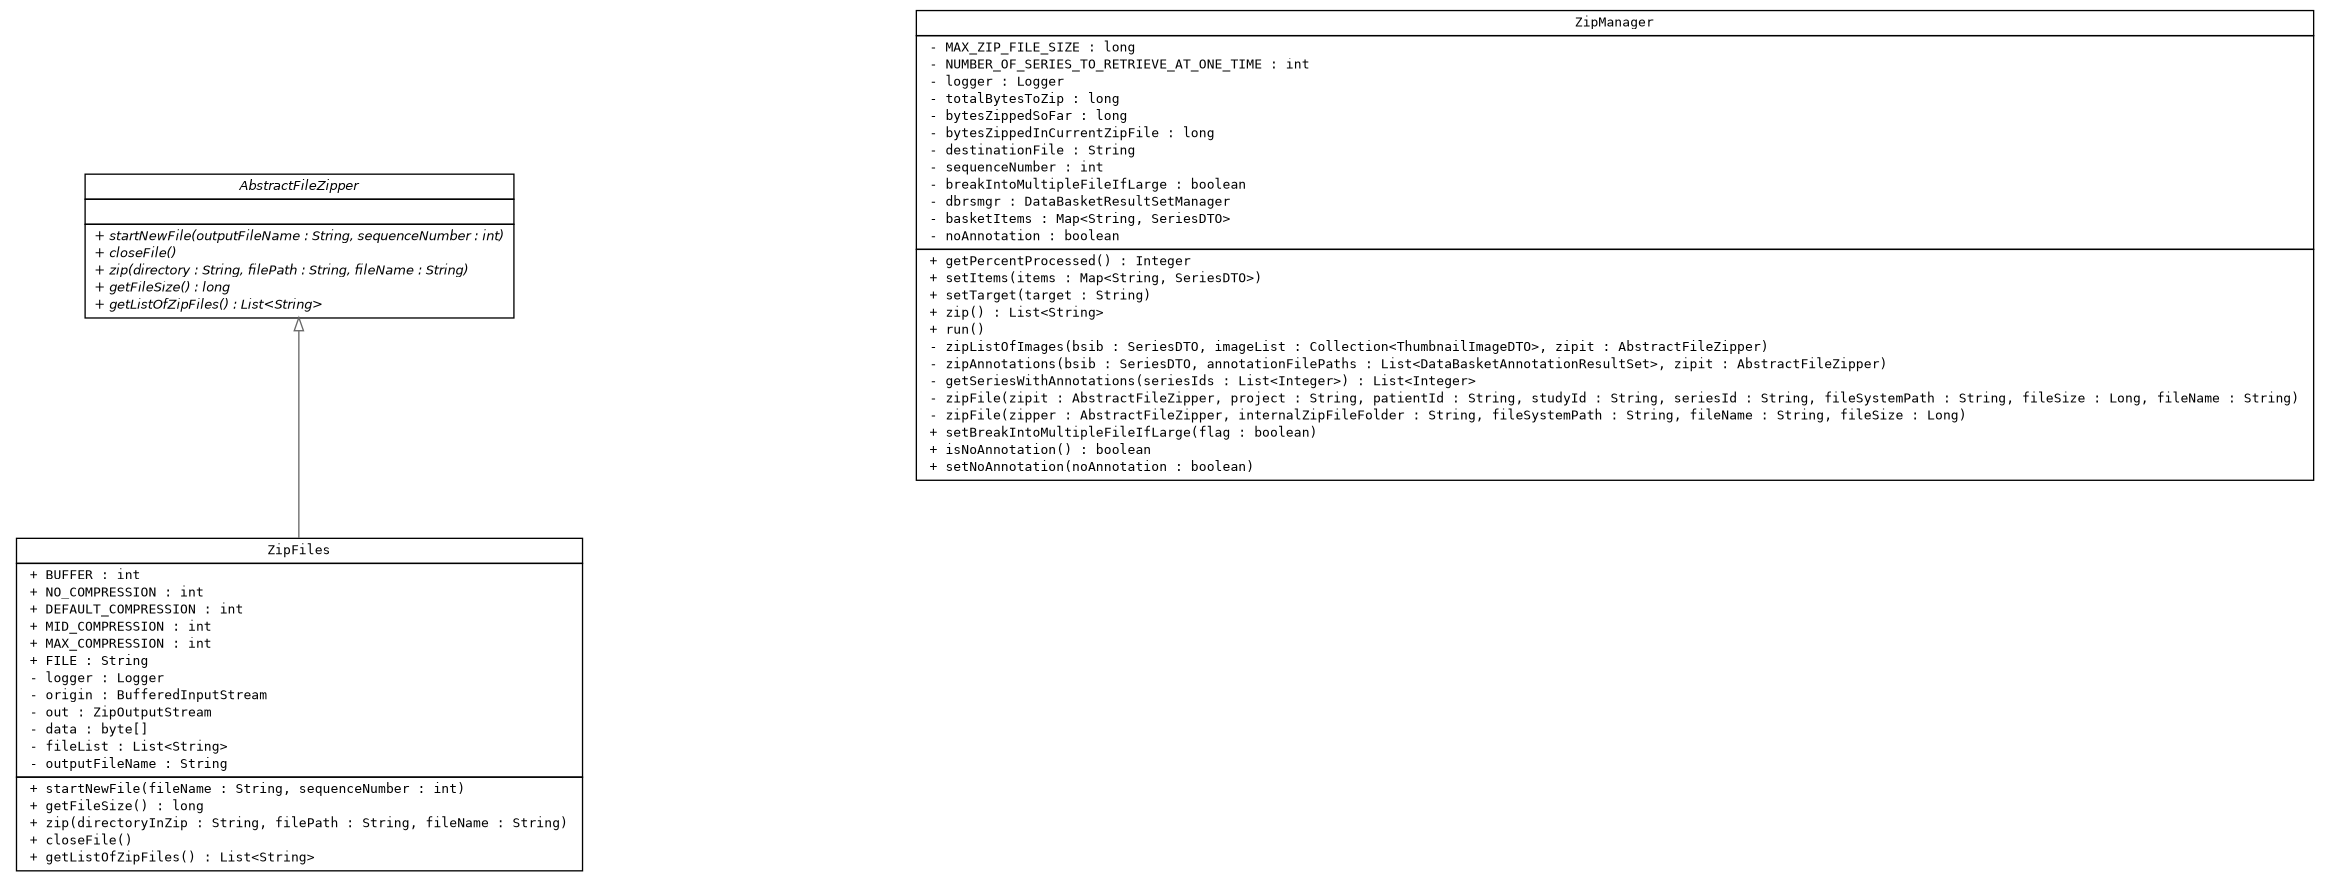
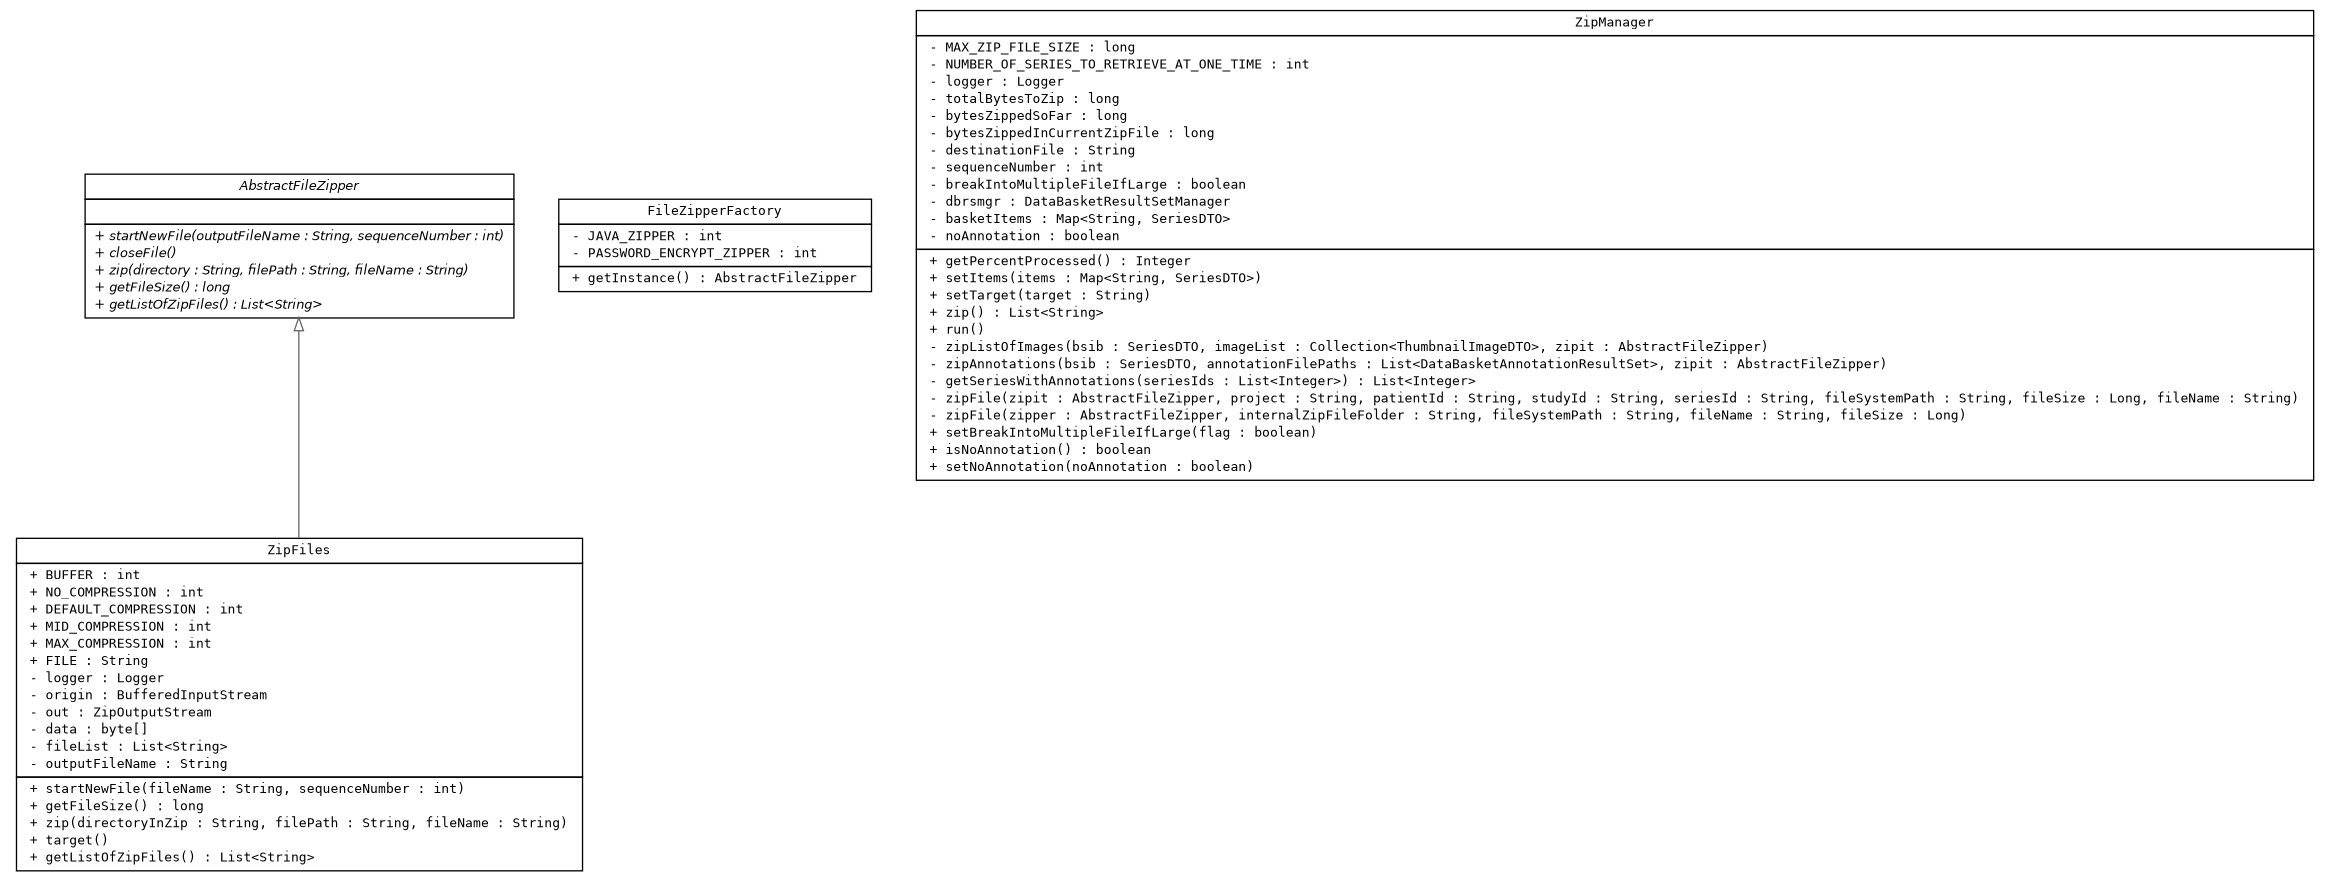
none -> (714, 245)
(82, 840) -> (70, 840)
